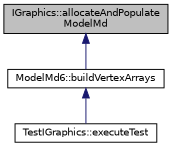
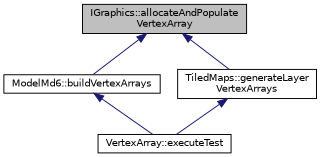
(86, 19) -> (165, 19)
none -> (247, 84)
(86, 133) -> (165, 144)
